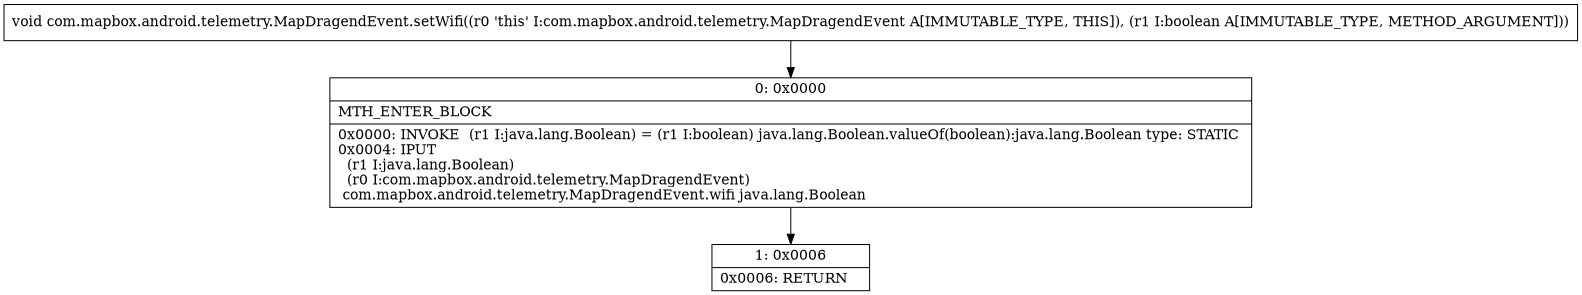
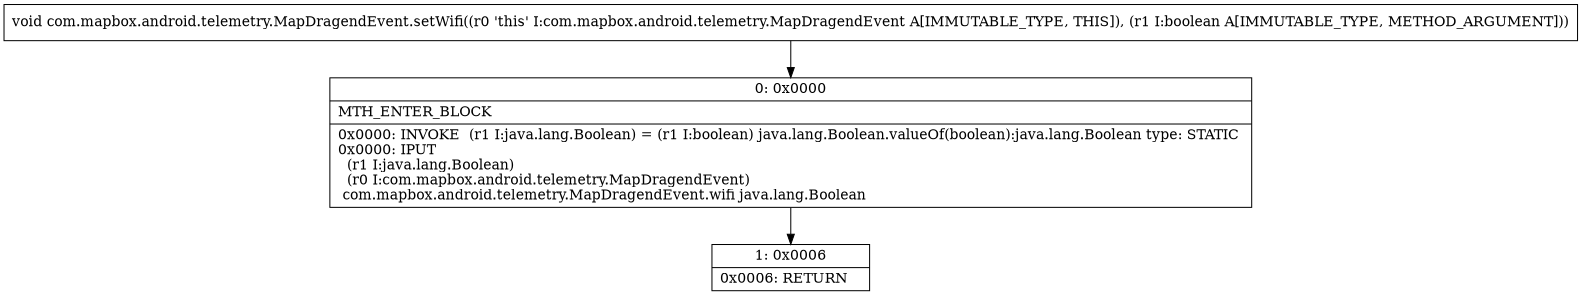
(392, 150) -> (392, 150)
